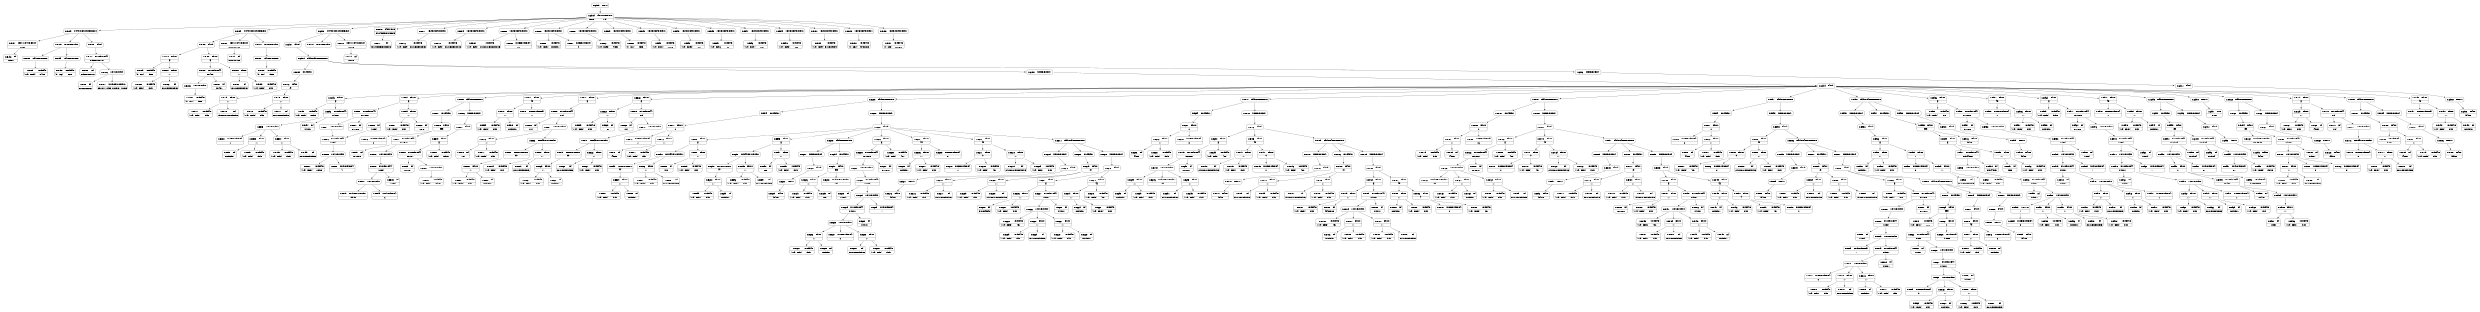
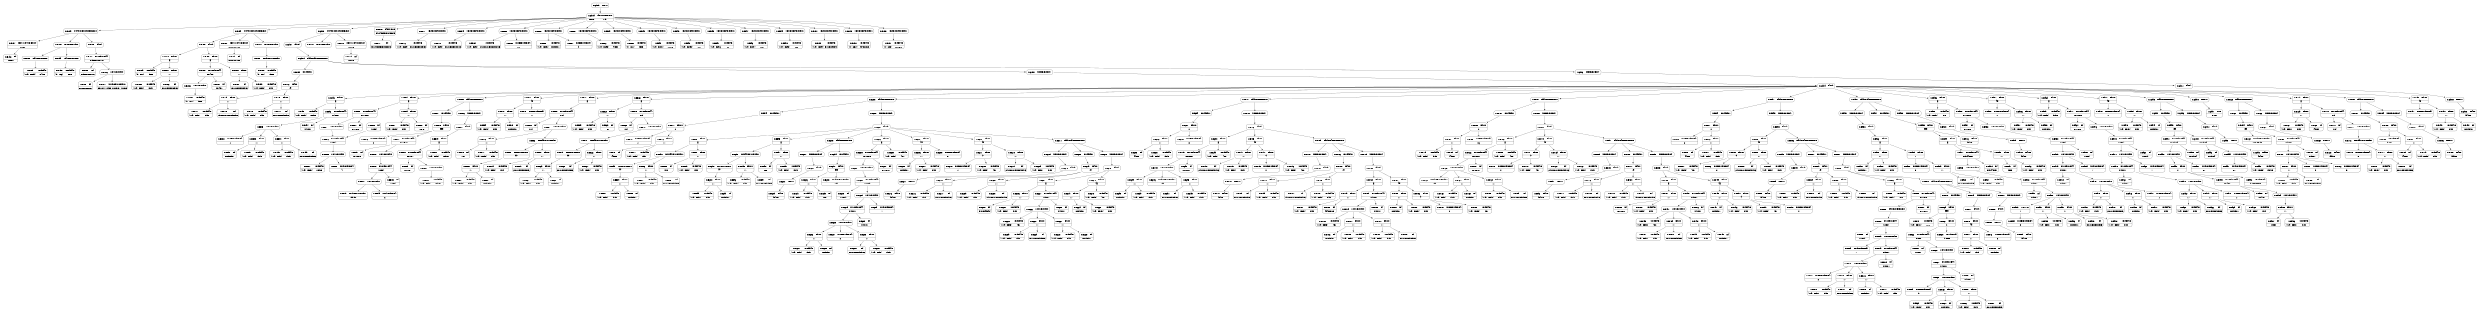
(271, 58) -> (271, 58)
(1897, 209) -> (1897, 209)
